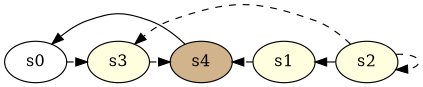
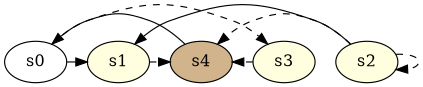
(249, 5) -> (270, 16)
none -> (71, 62)
